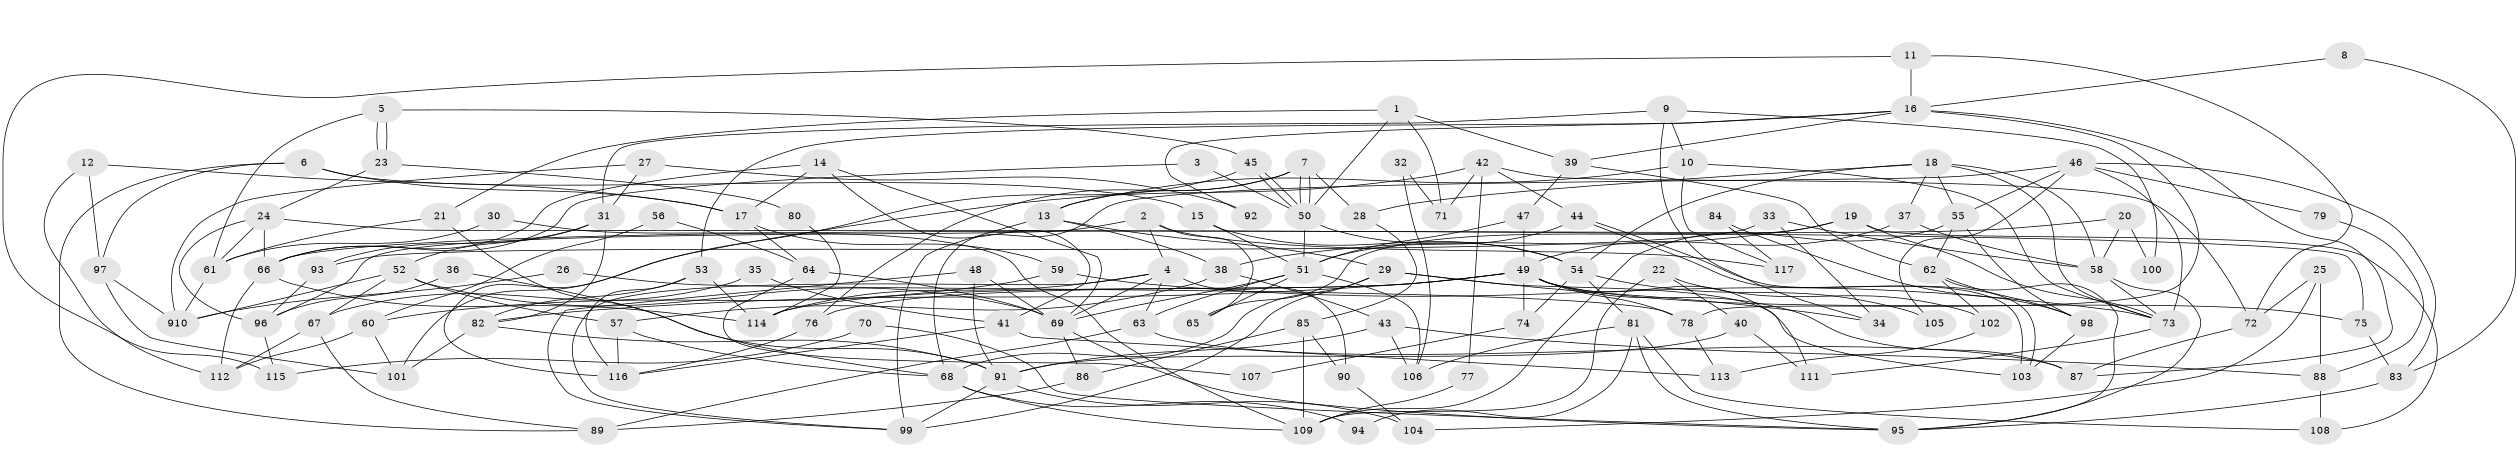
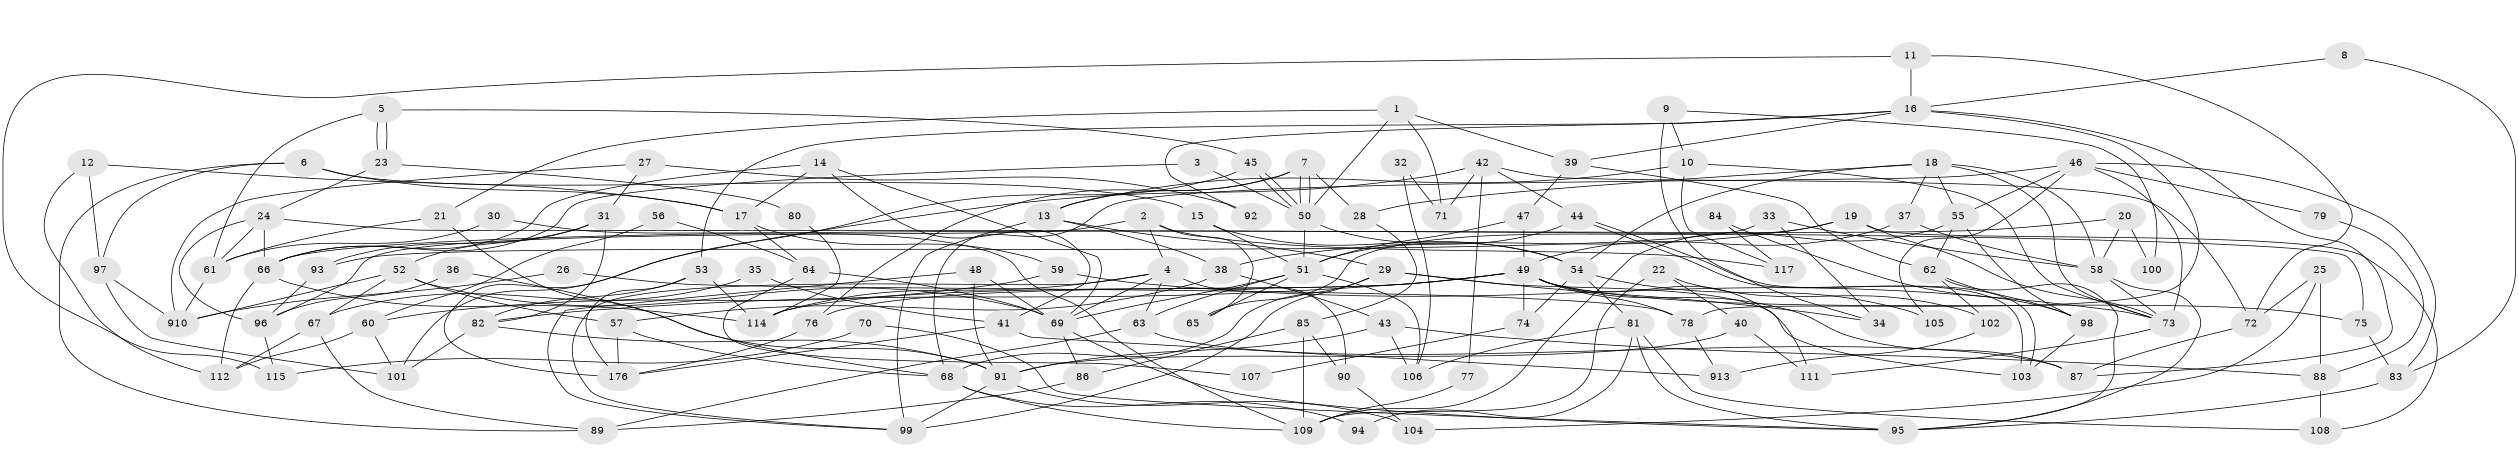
(967, 127) -> none
(619, 377) -> (619, 377)
(1720, 377) -> (1720, 377)
